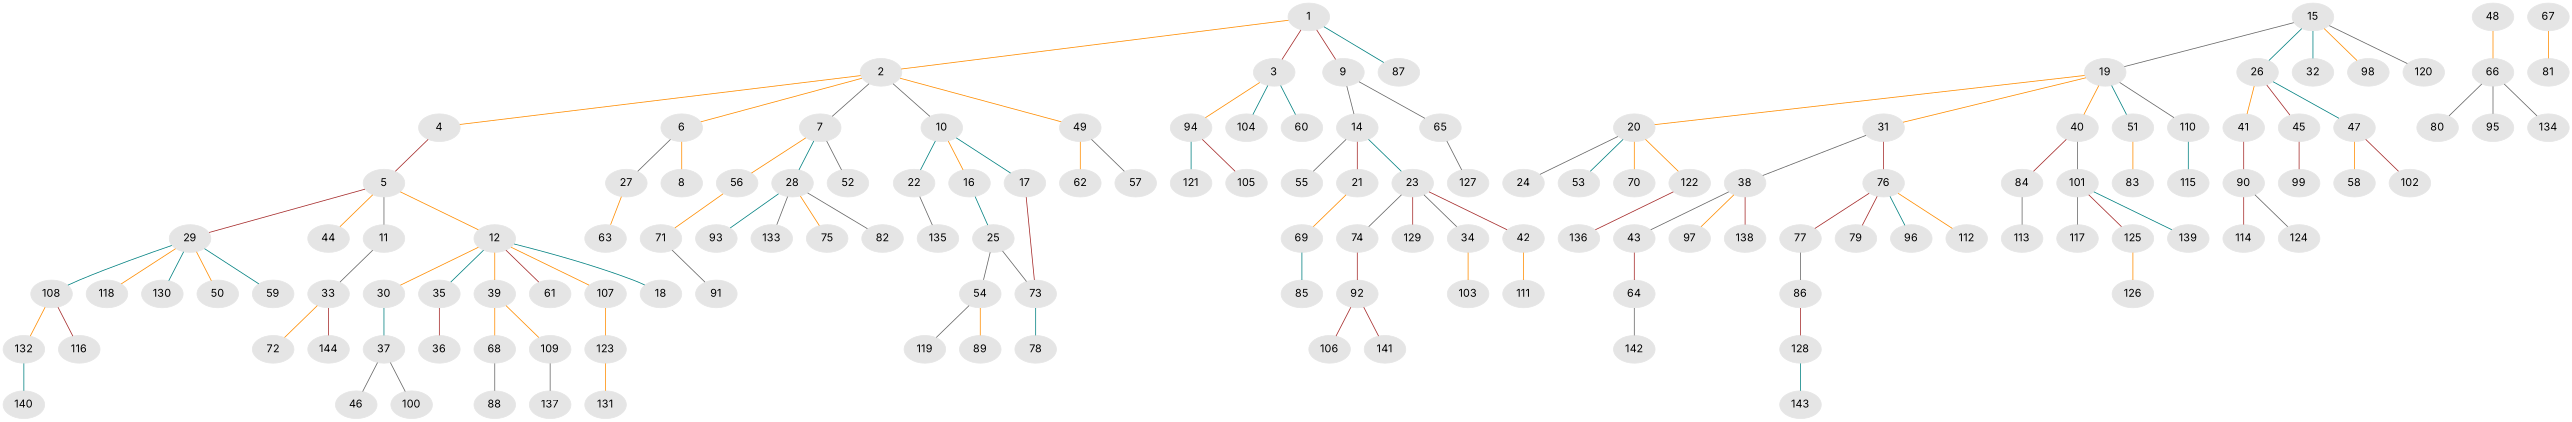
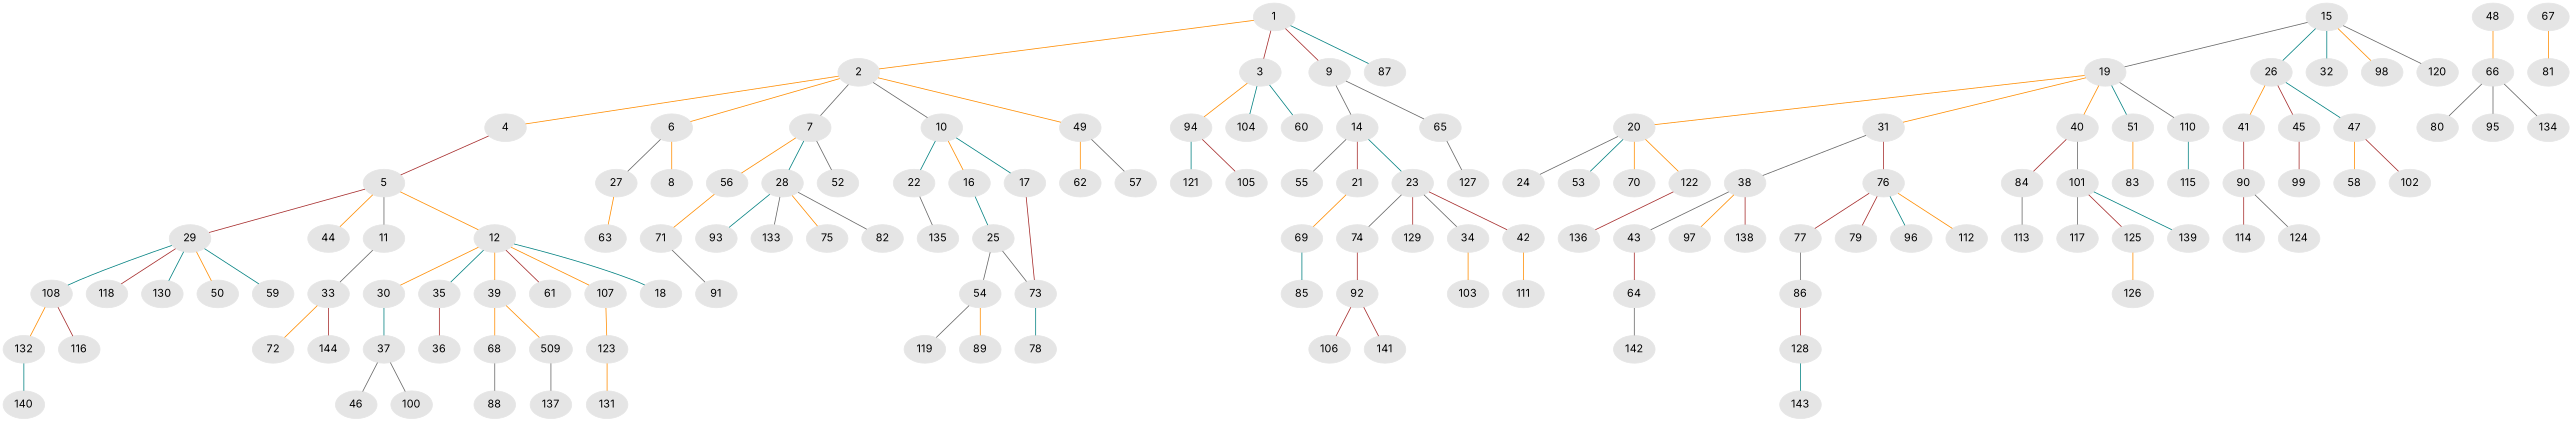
(148, 266) -> (148, 266)
(550, 349) -> (551, 349)
